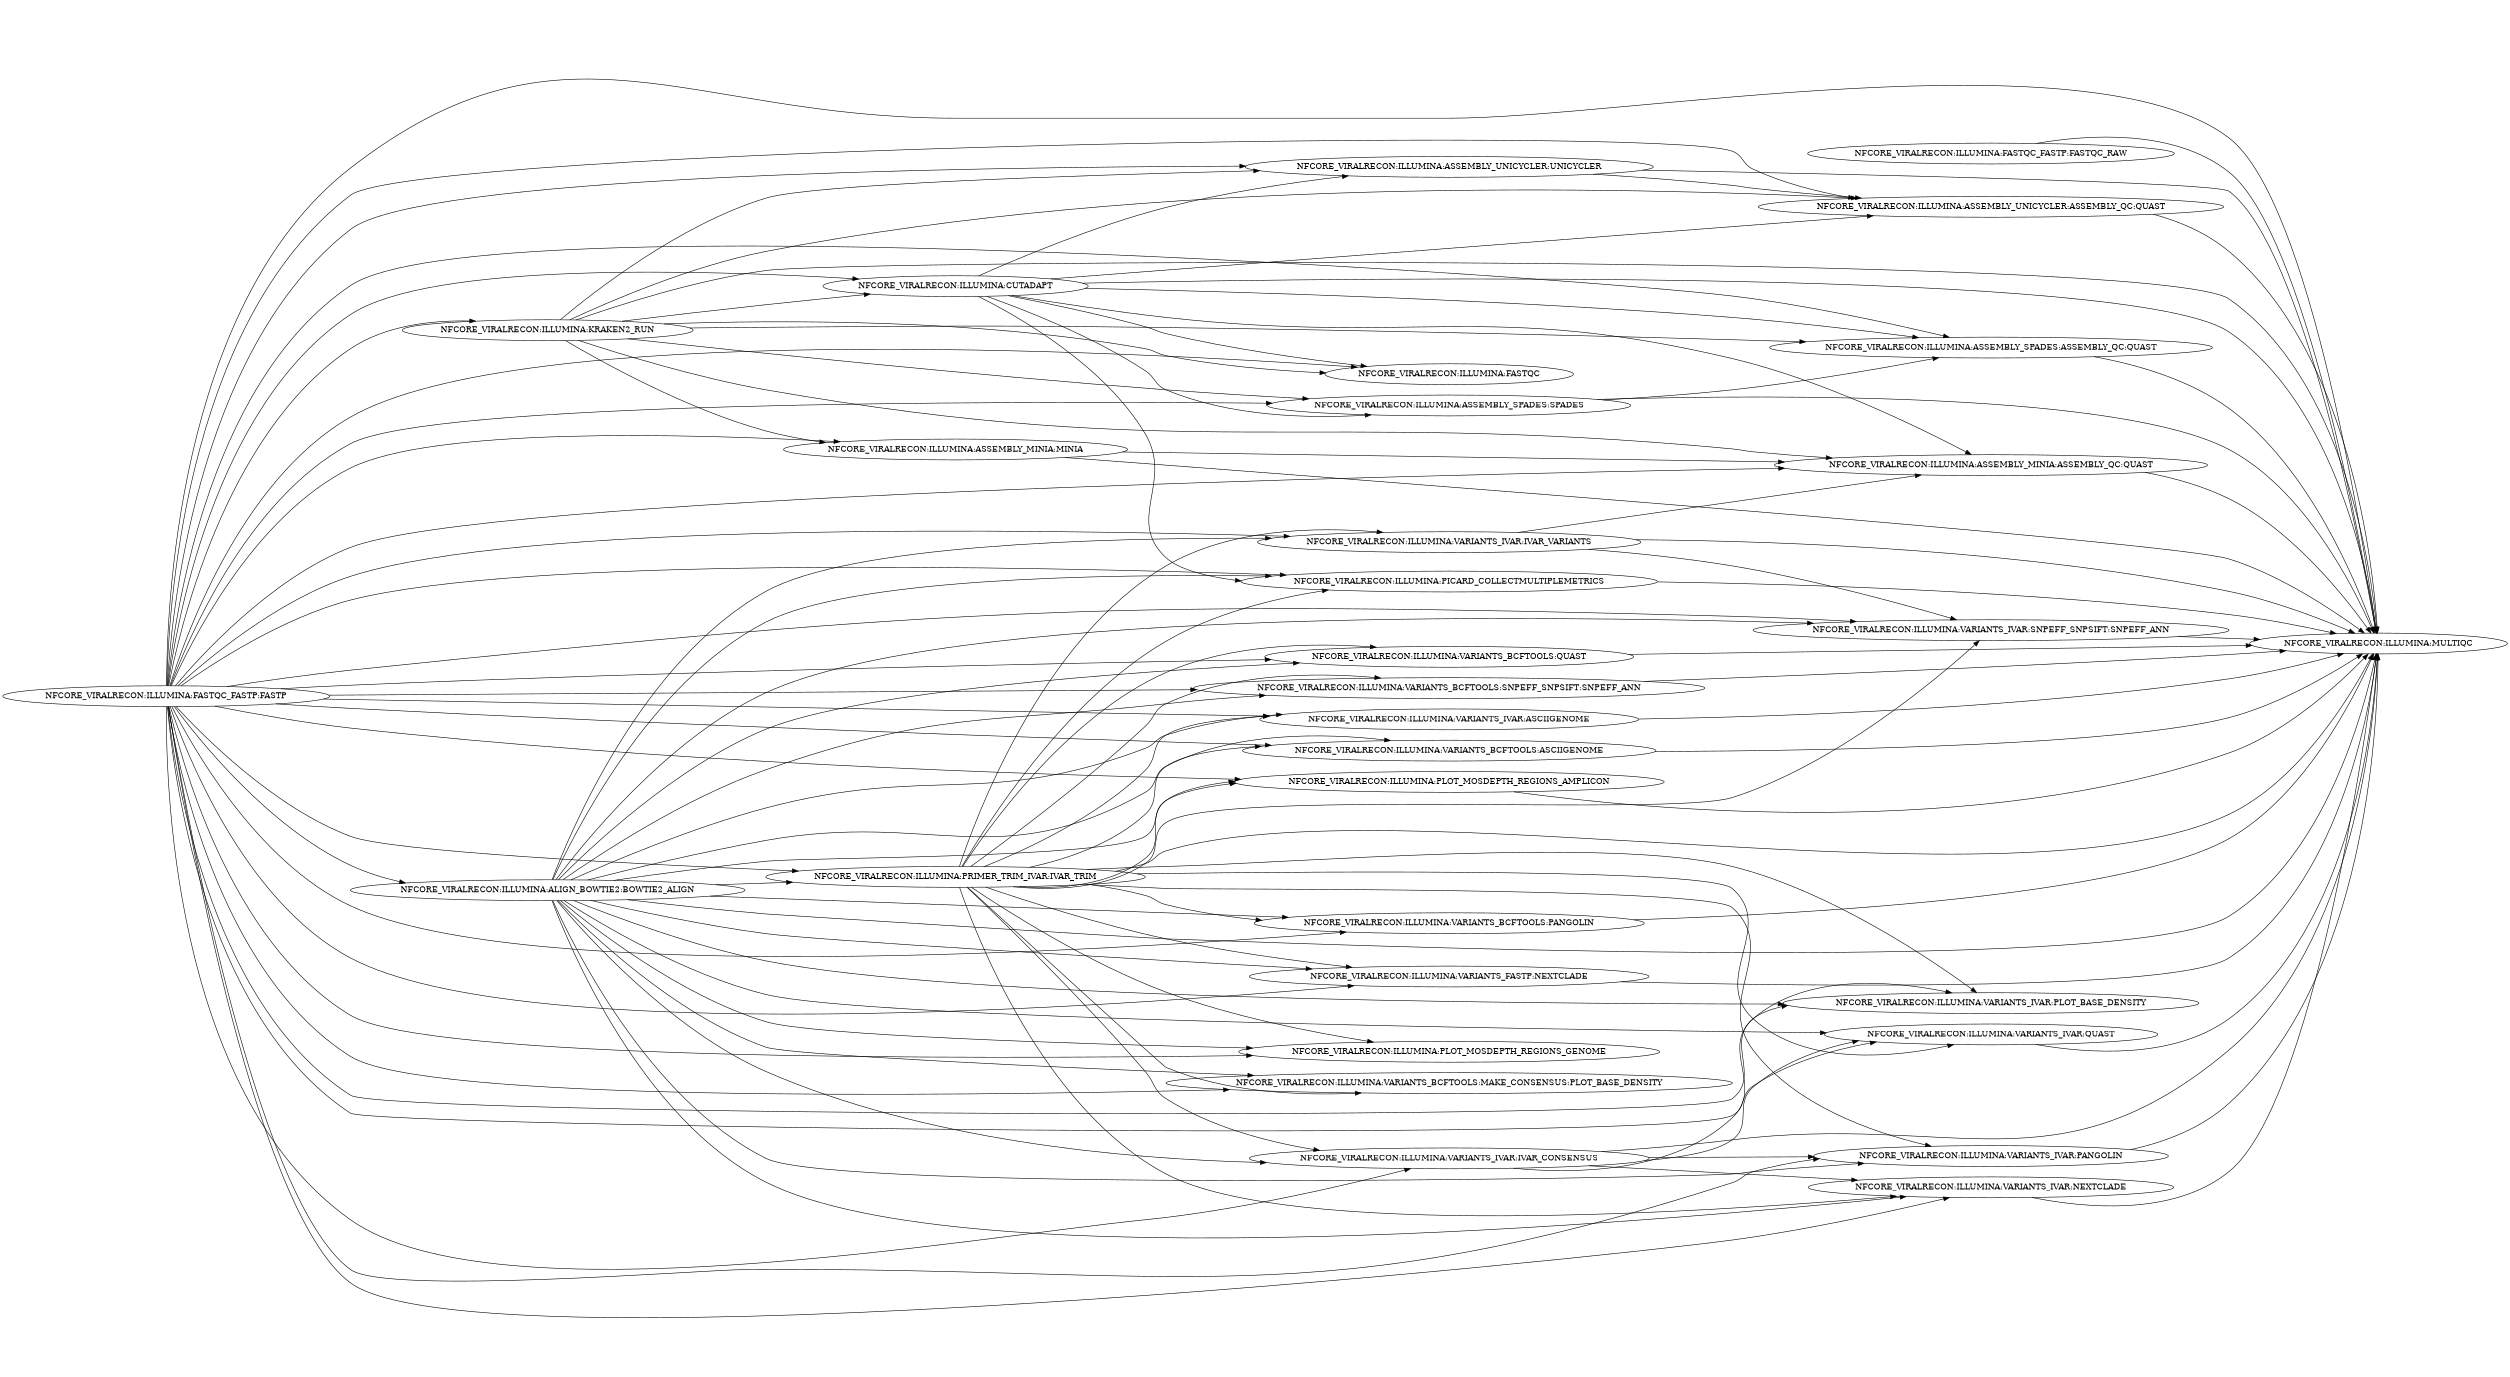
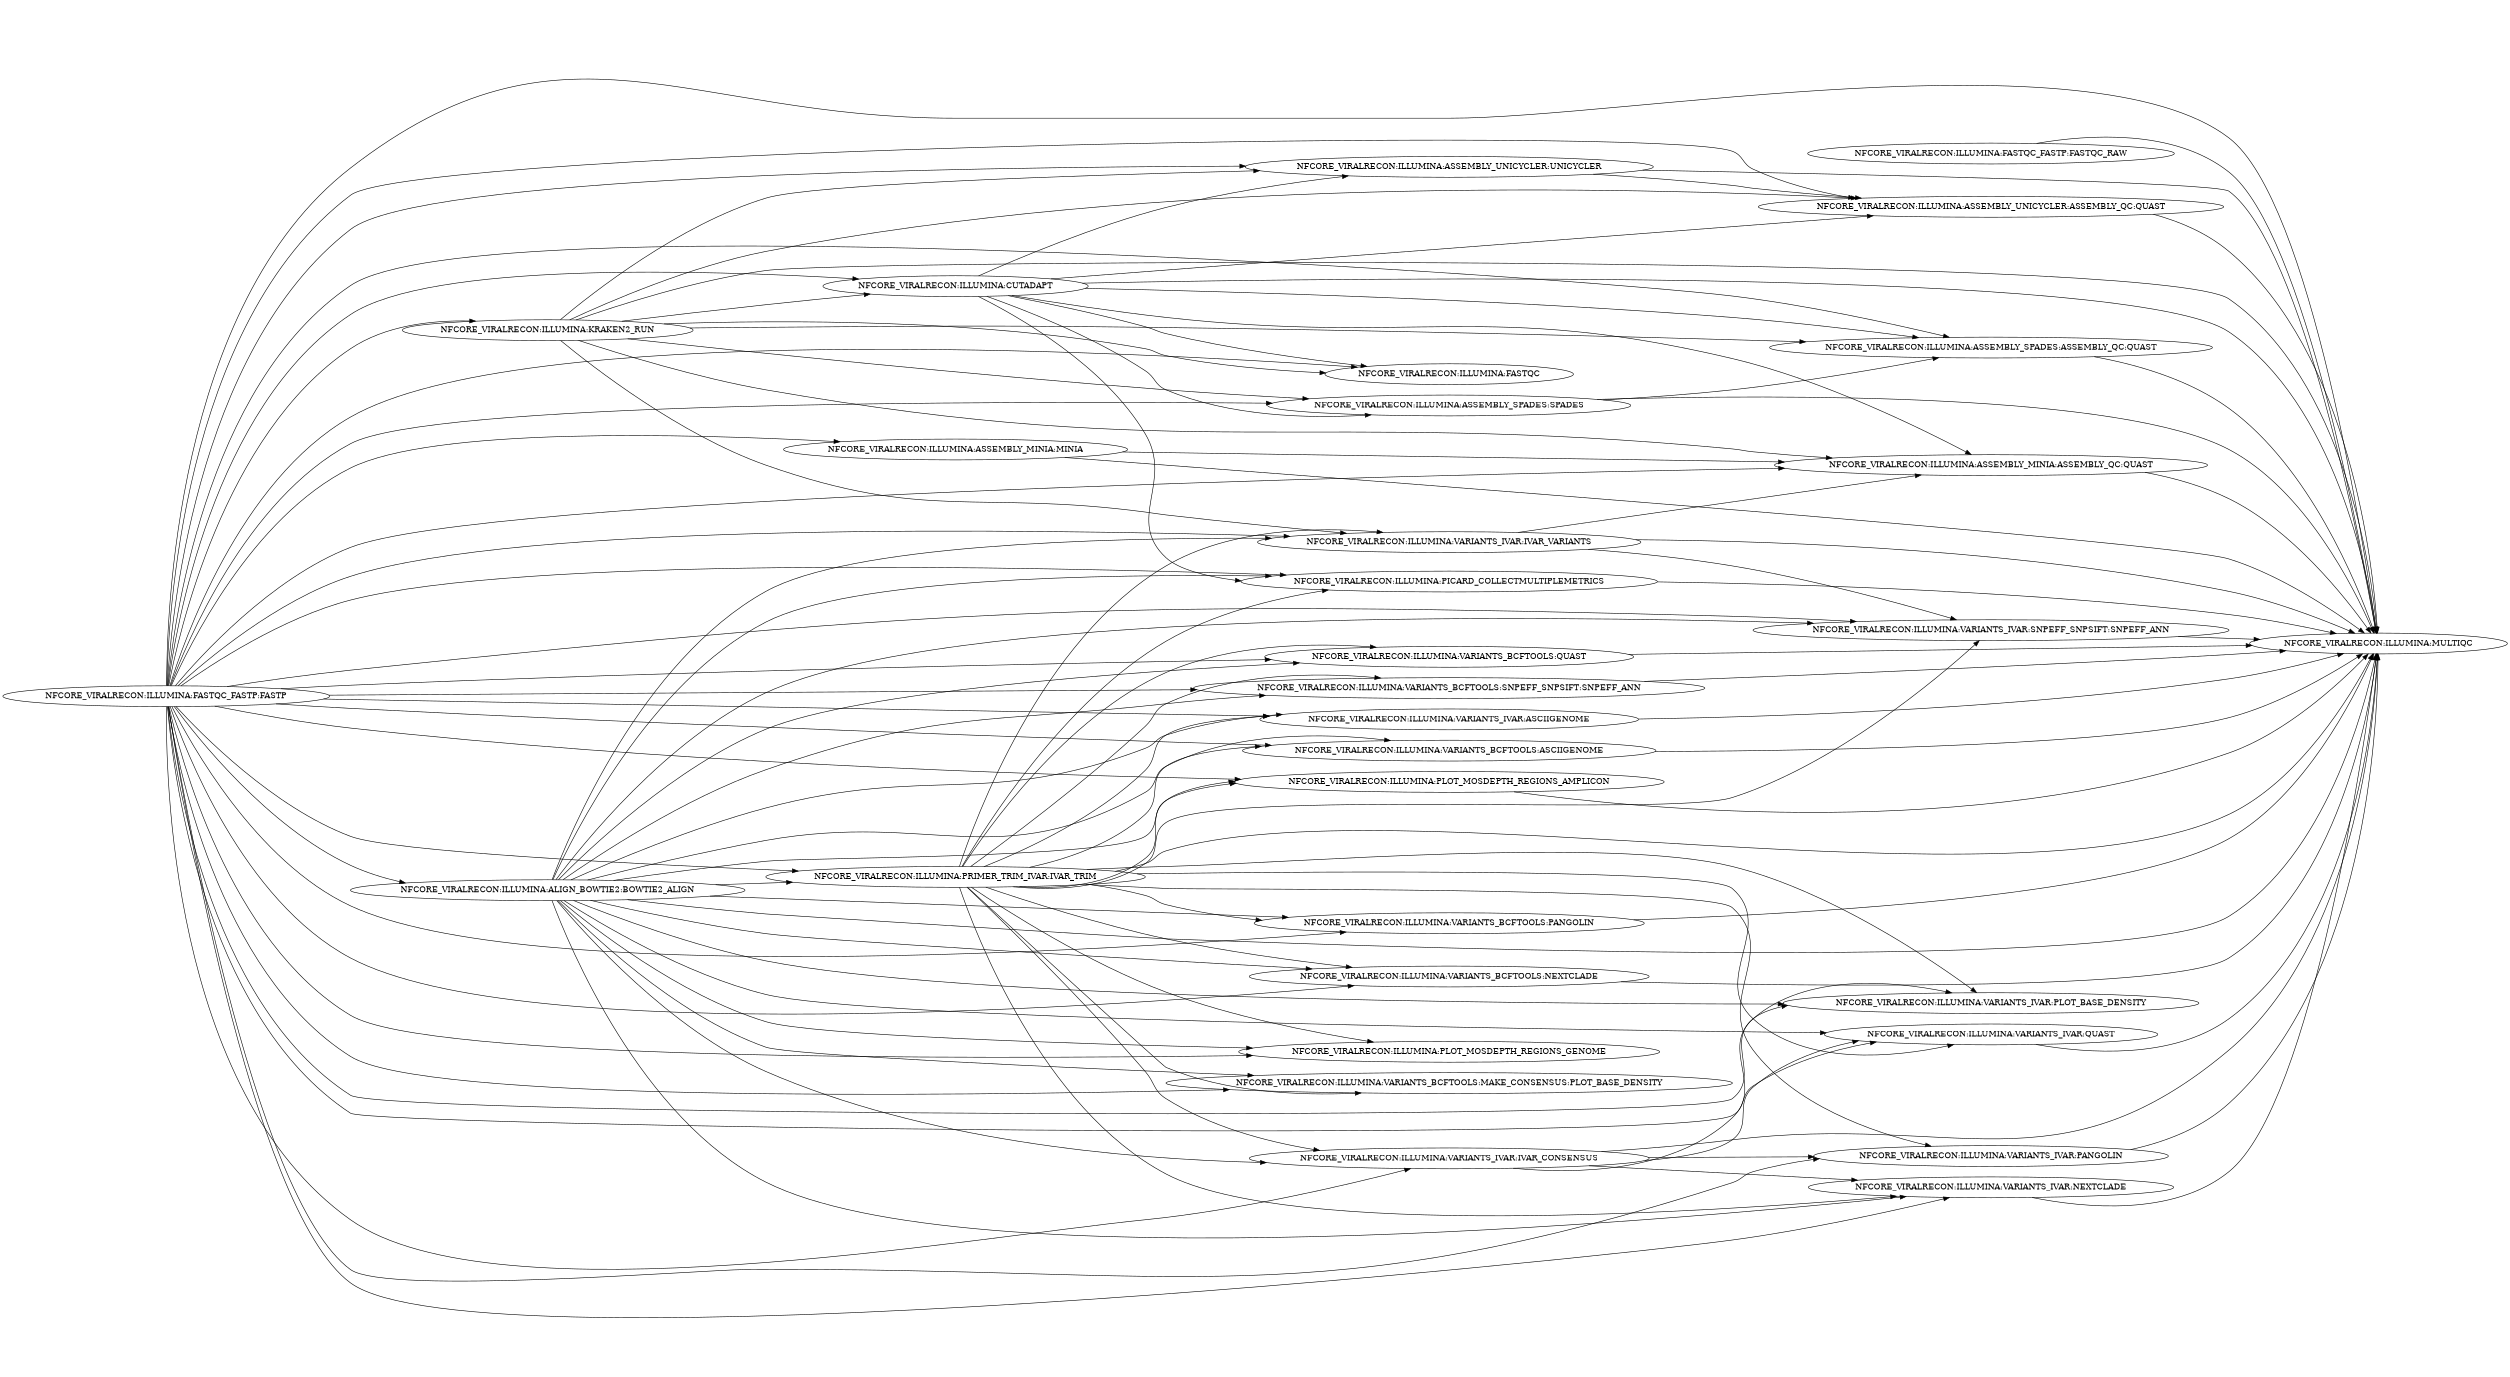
(688, 403) -> (931, 500)
(1449, 977) -> (1449, 977)
(1142, 1180) -> none
